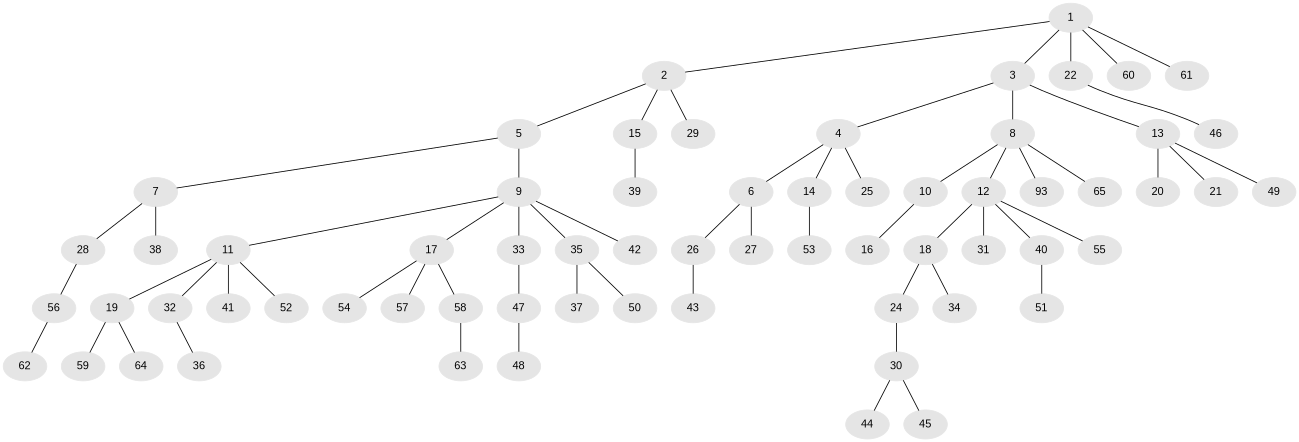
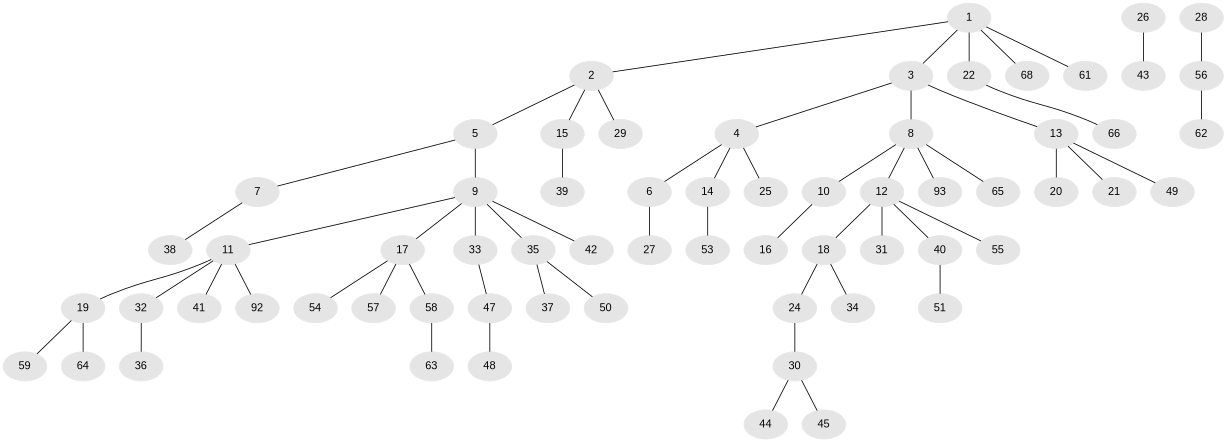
(1129, 76) -> (1027, 76)
(1216, 134) -> (1114, 134)
(119, 221) -> none
(722, 221) -> none
(286, 308) -> (257, 308)
